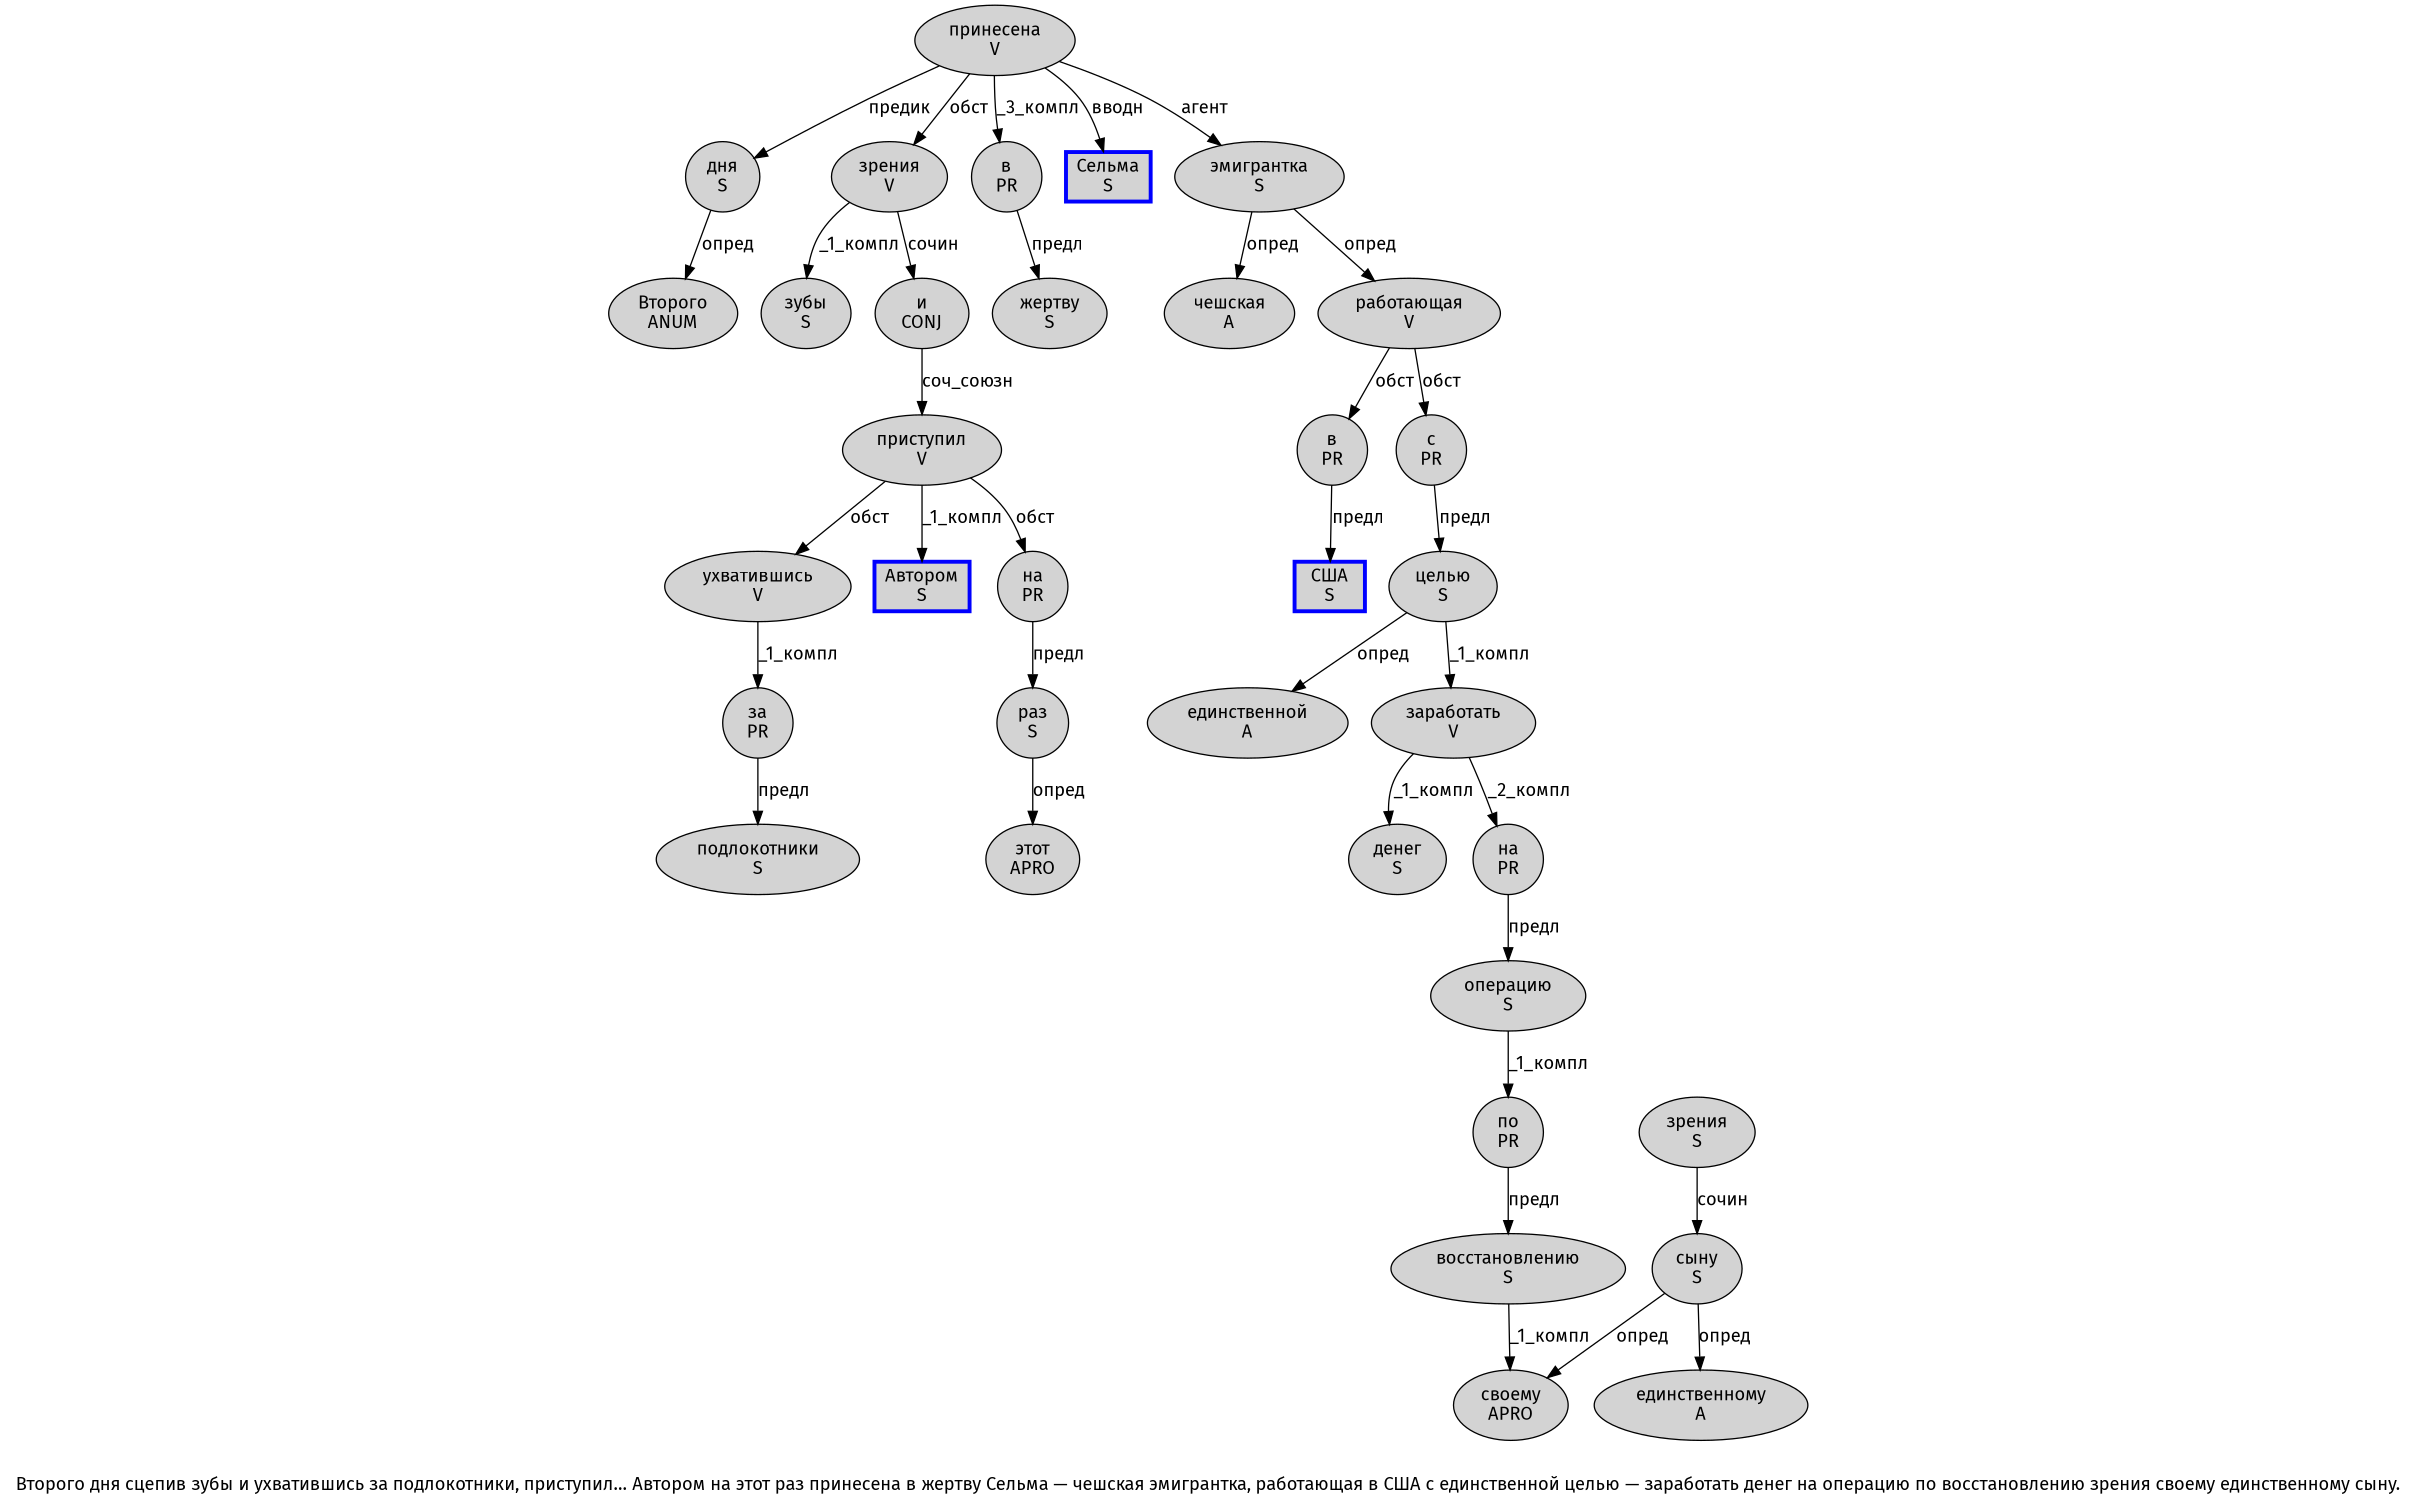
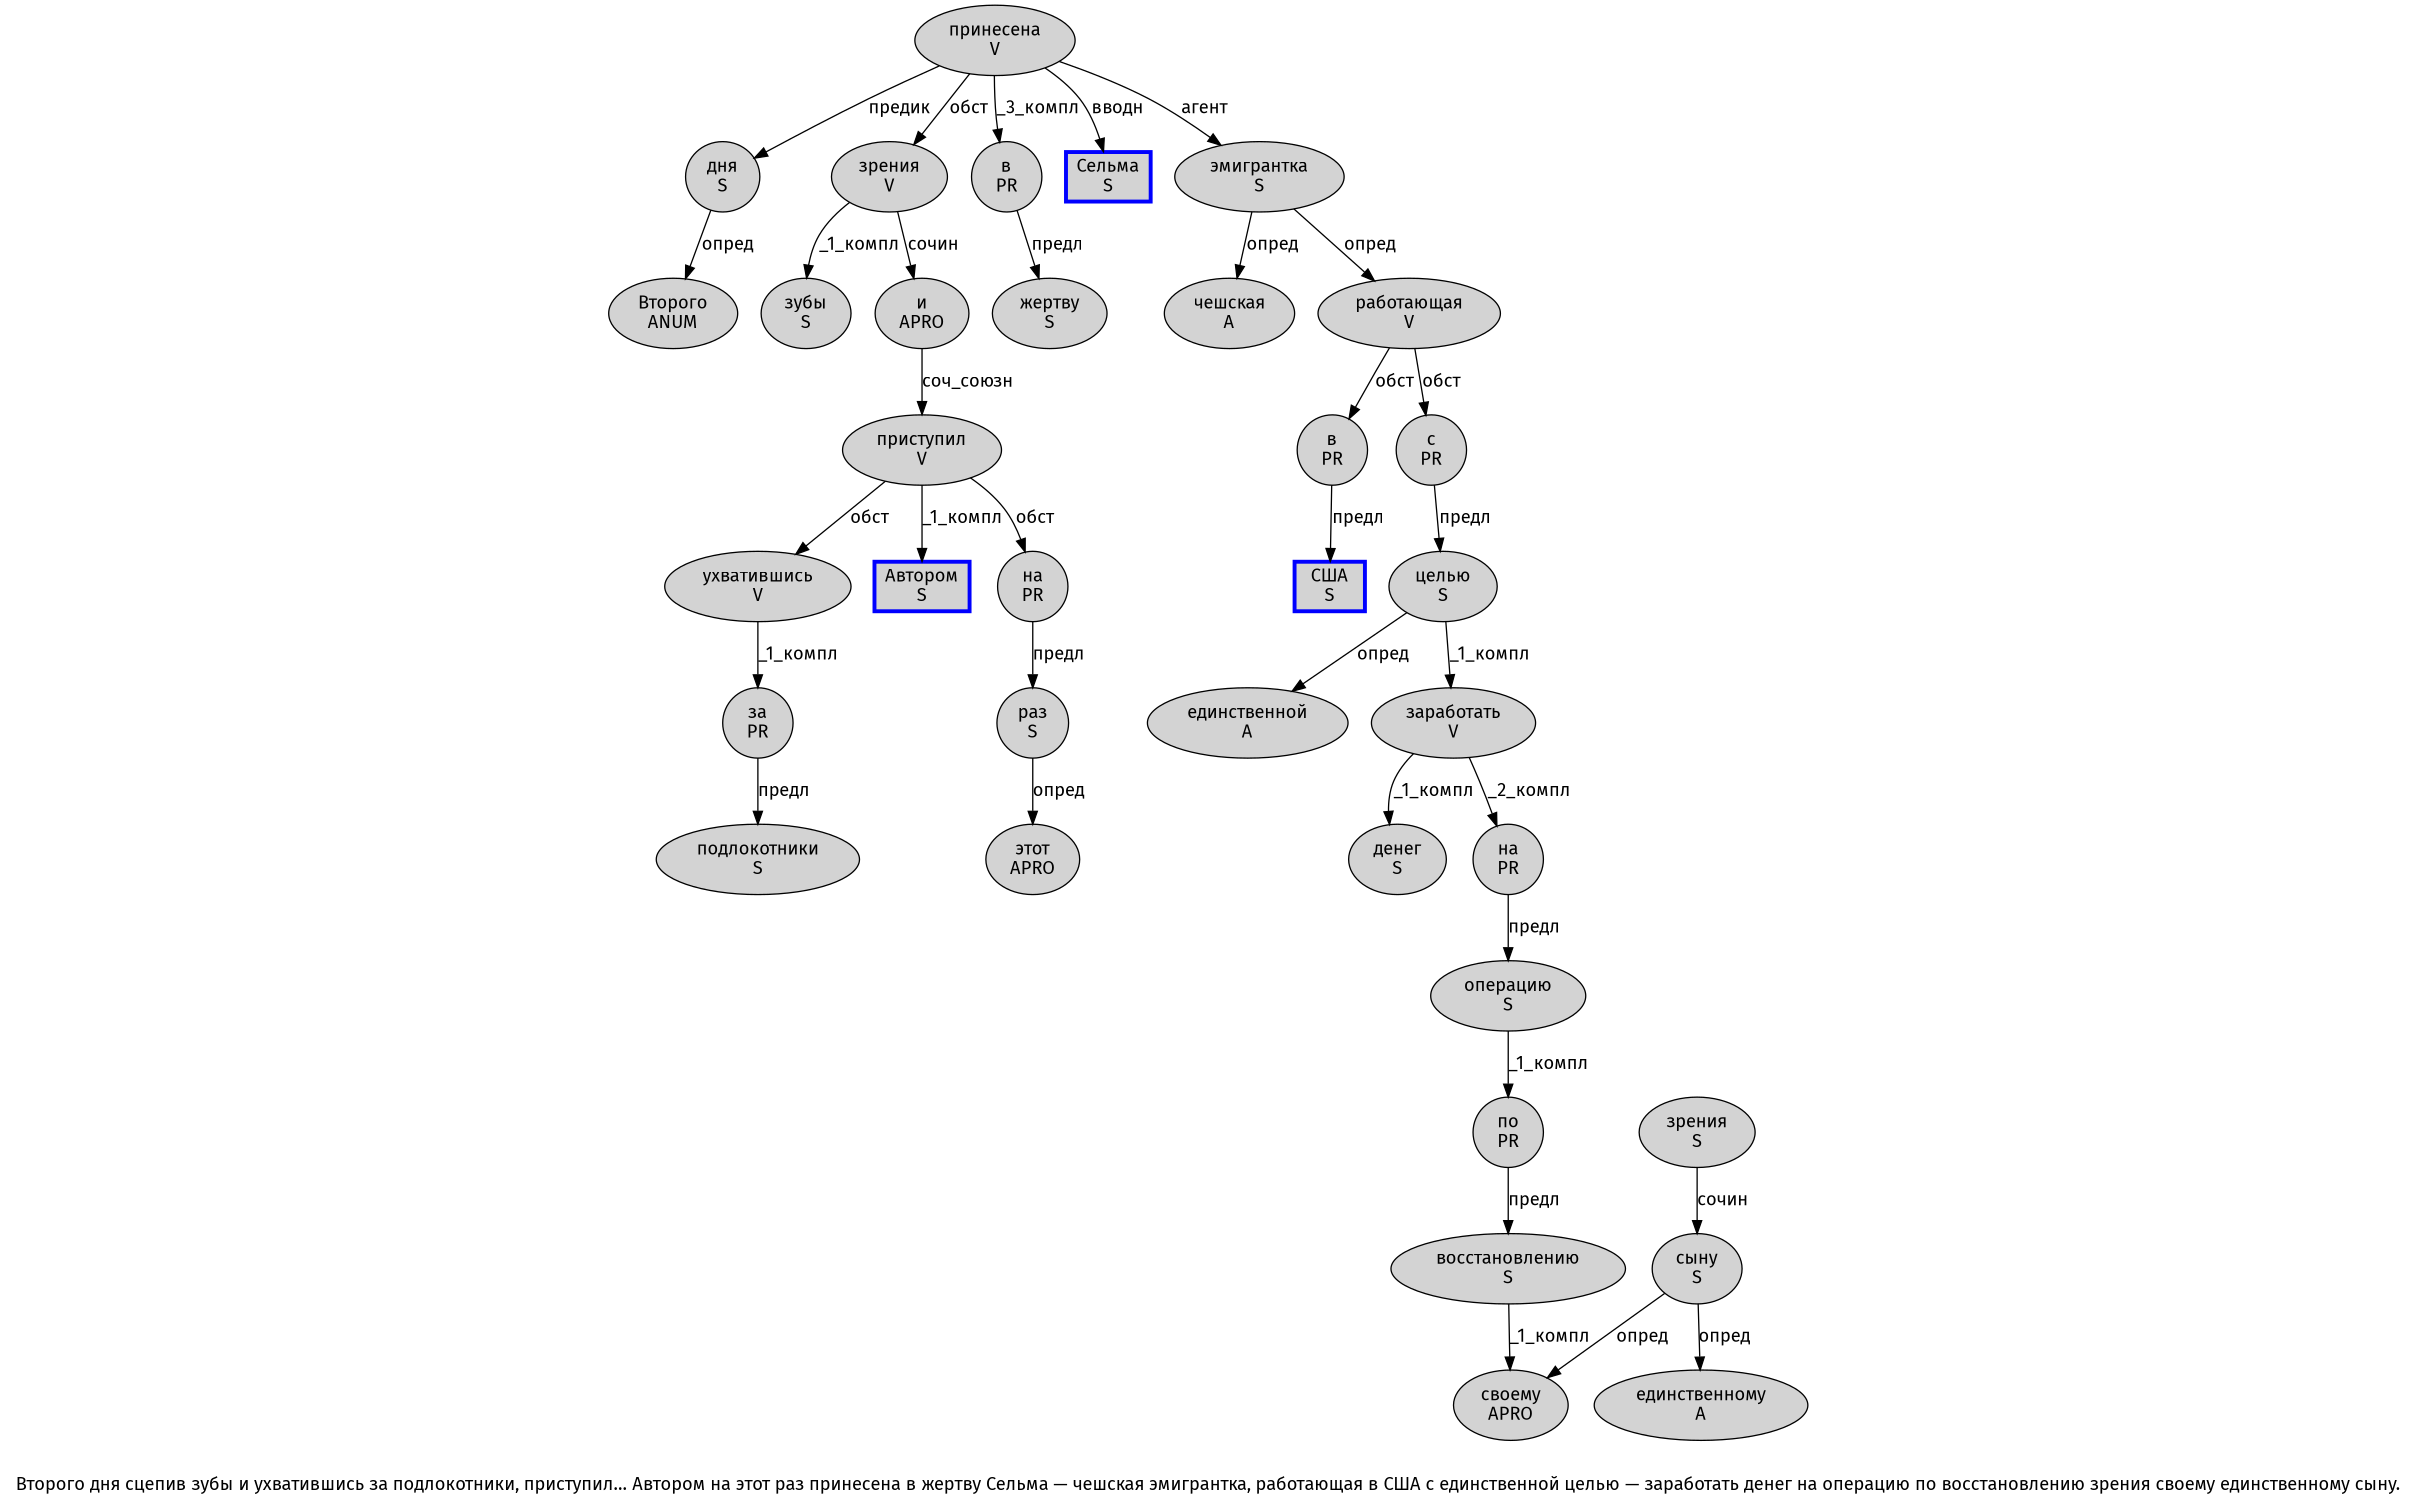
(922, 313) -> (922, 313)
